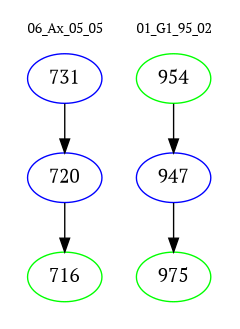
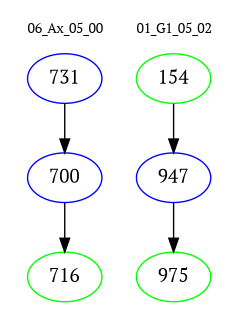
(65, 30) -> (65, 30)
(174, 30) -> (174, 30)
(174, 79) -> (174, 79)
(65, 178) -> (65, 178)
